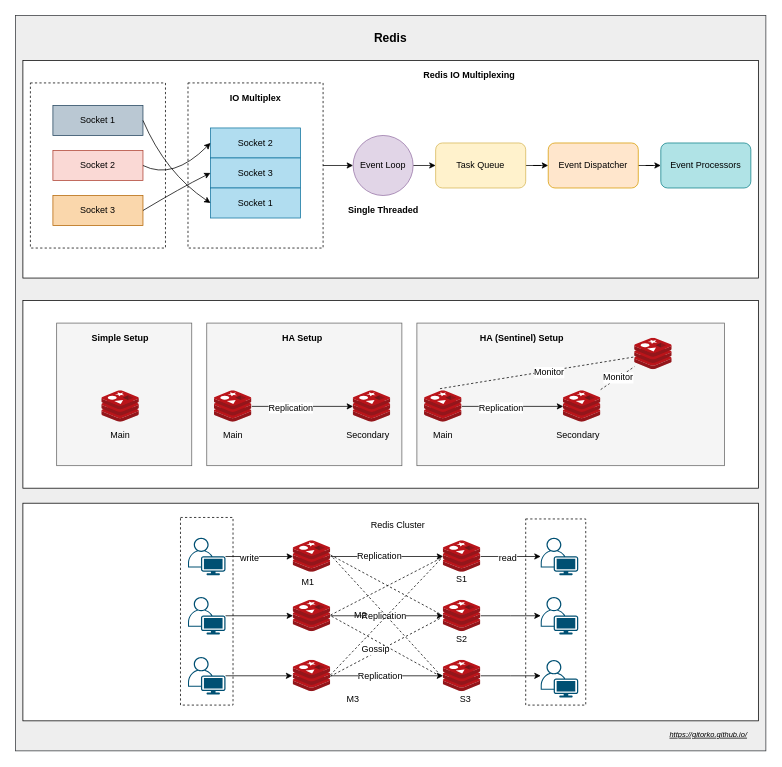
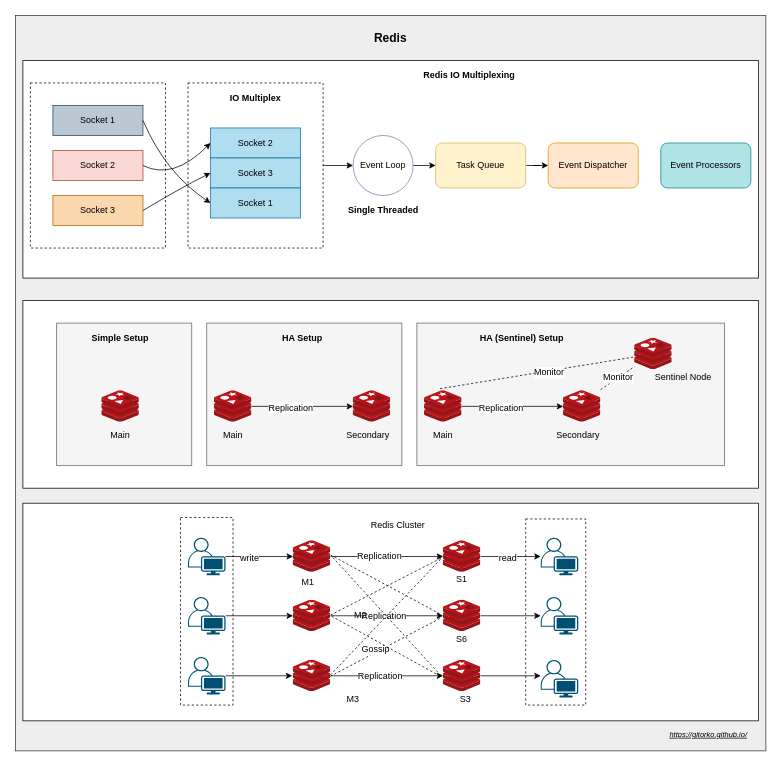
(383, 165) -> (383, 165)
(652, 165) -> none
none -> (683, 377)
(462, 639) -> (462, 639)
